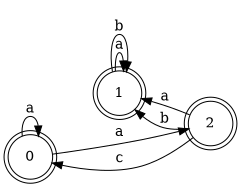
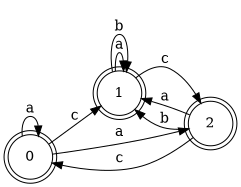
none -> (170, 69)
none -> (71, 128)
